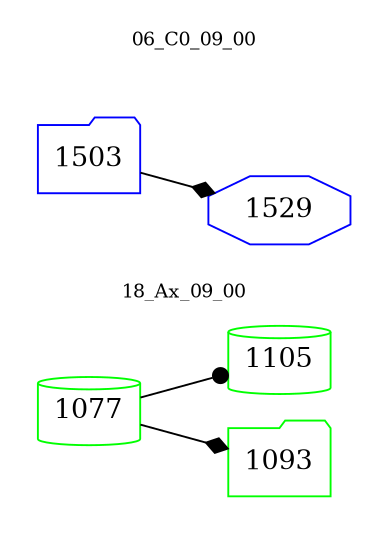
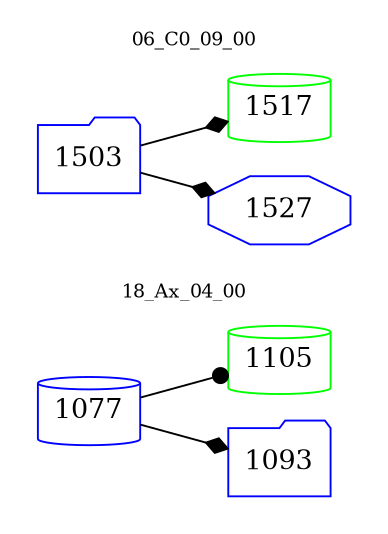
none -> (279, 108)
(279, 210) -> (279, 210)
(184, 293) -> (184, 293)
(89, 411) -> (89, 411)
(279, 462) -> (279, 462)
